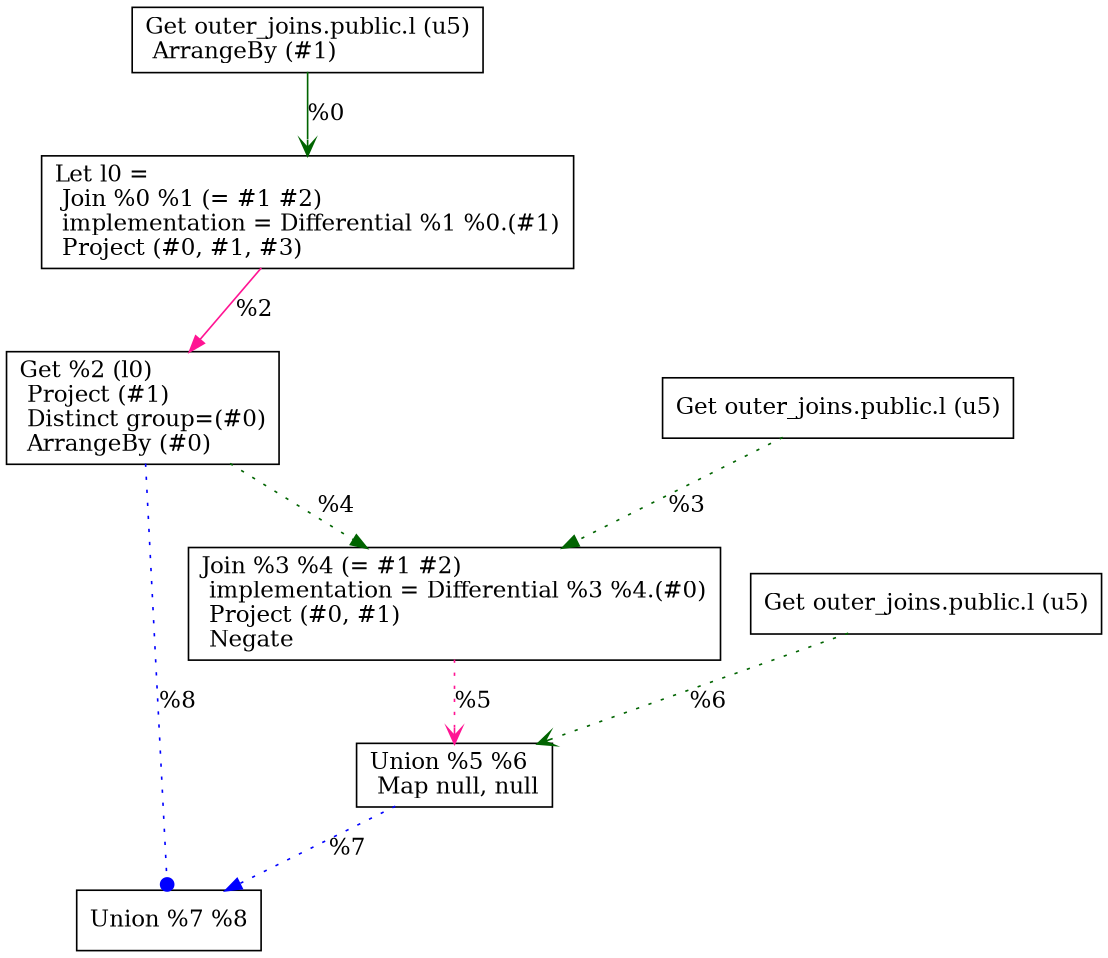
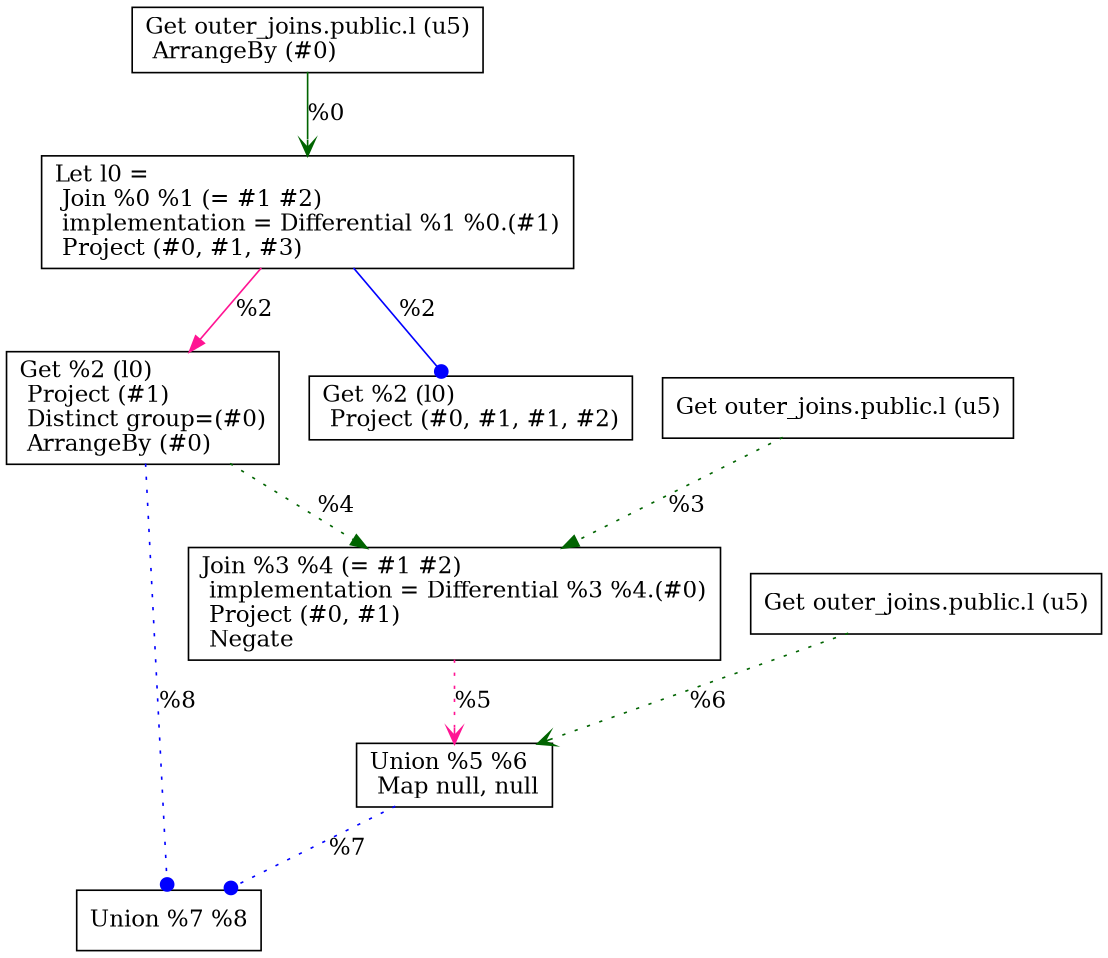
(308, 40) -> (308, 40)
none -> (471, 408)
(318, 845) -> (318, 845)
